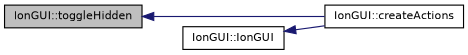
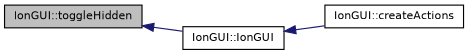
(239, 16) -> (168, 29)
